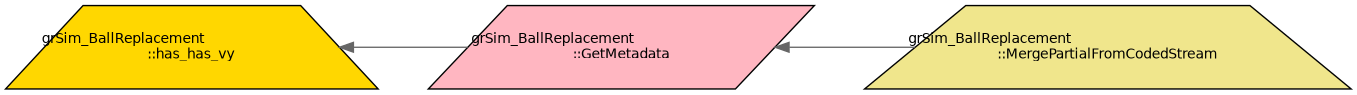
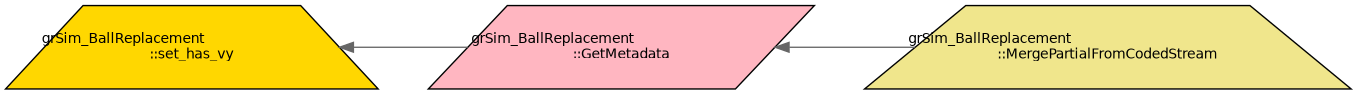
(192, 47) -> (192, 47)
